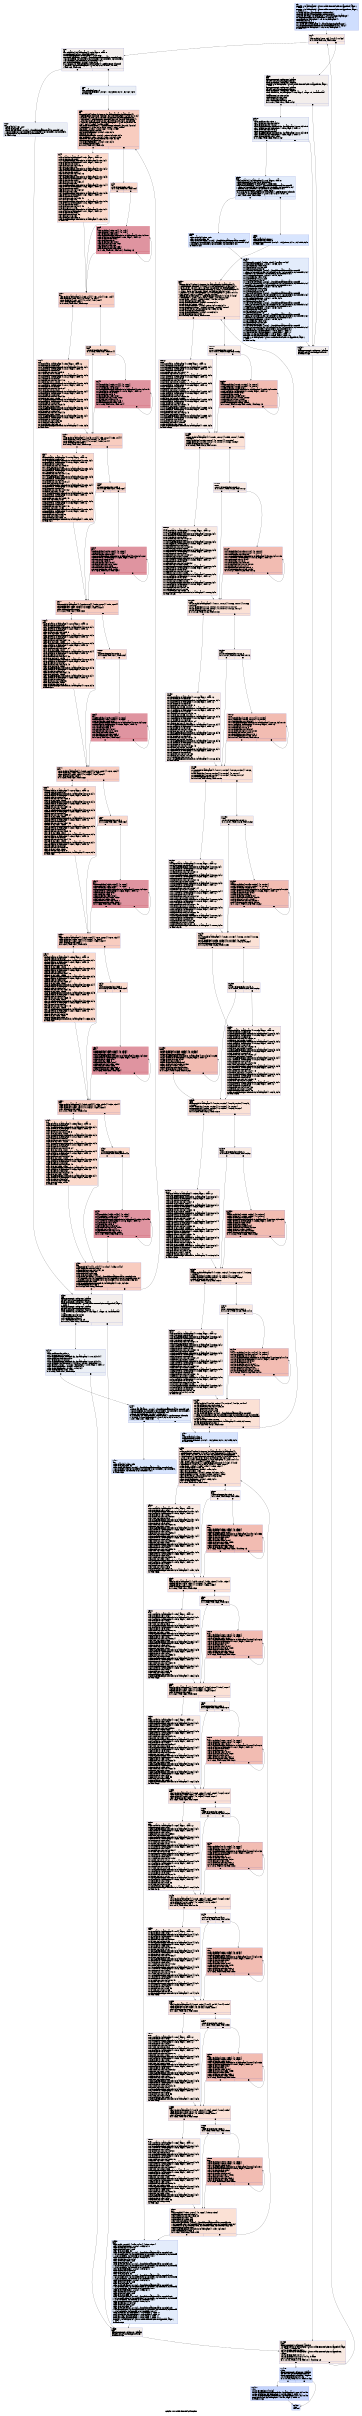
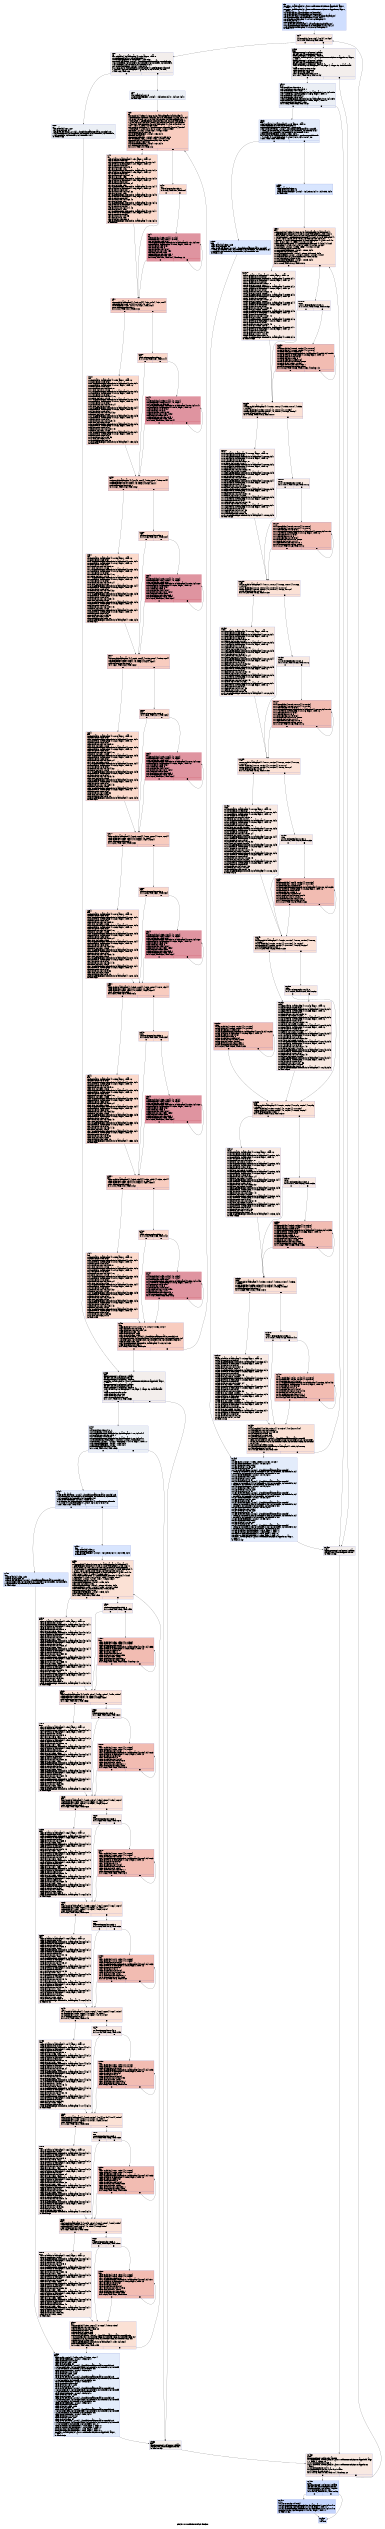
(209, 1430) -> (264, 1455)
